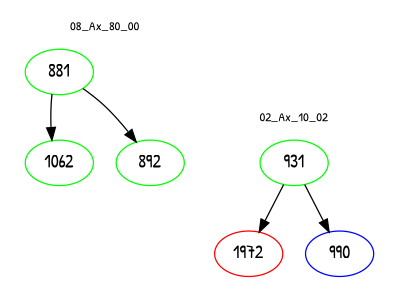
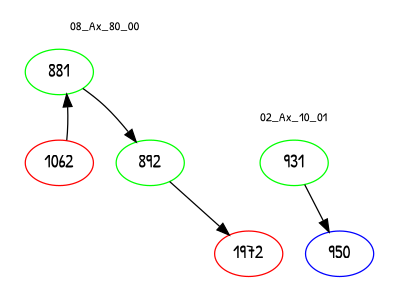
(51, 111) -> (68, 124)
(294, 118) -> (294, 118)
(59, 163) -> (59, 163)
(274, 203) -> (195, 204)
(340, 254) -> (340, 254)
